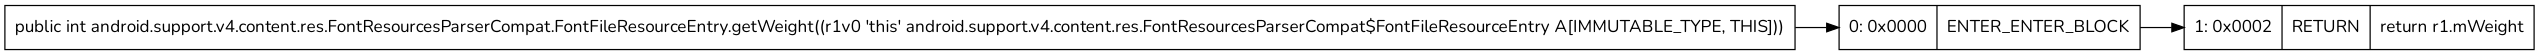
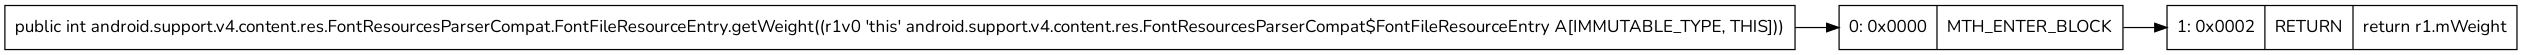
(2039, 27) -> (2030, 27)
